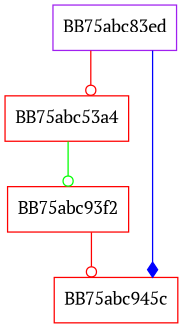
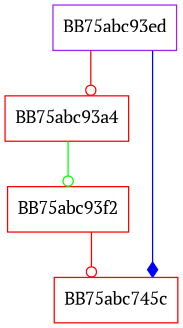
(115, 28) -> (115, 28)
(67, 119) -> (67, 119)
(116, 300) -> (116, 300)
